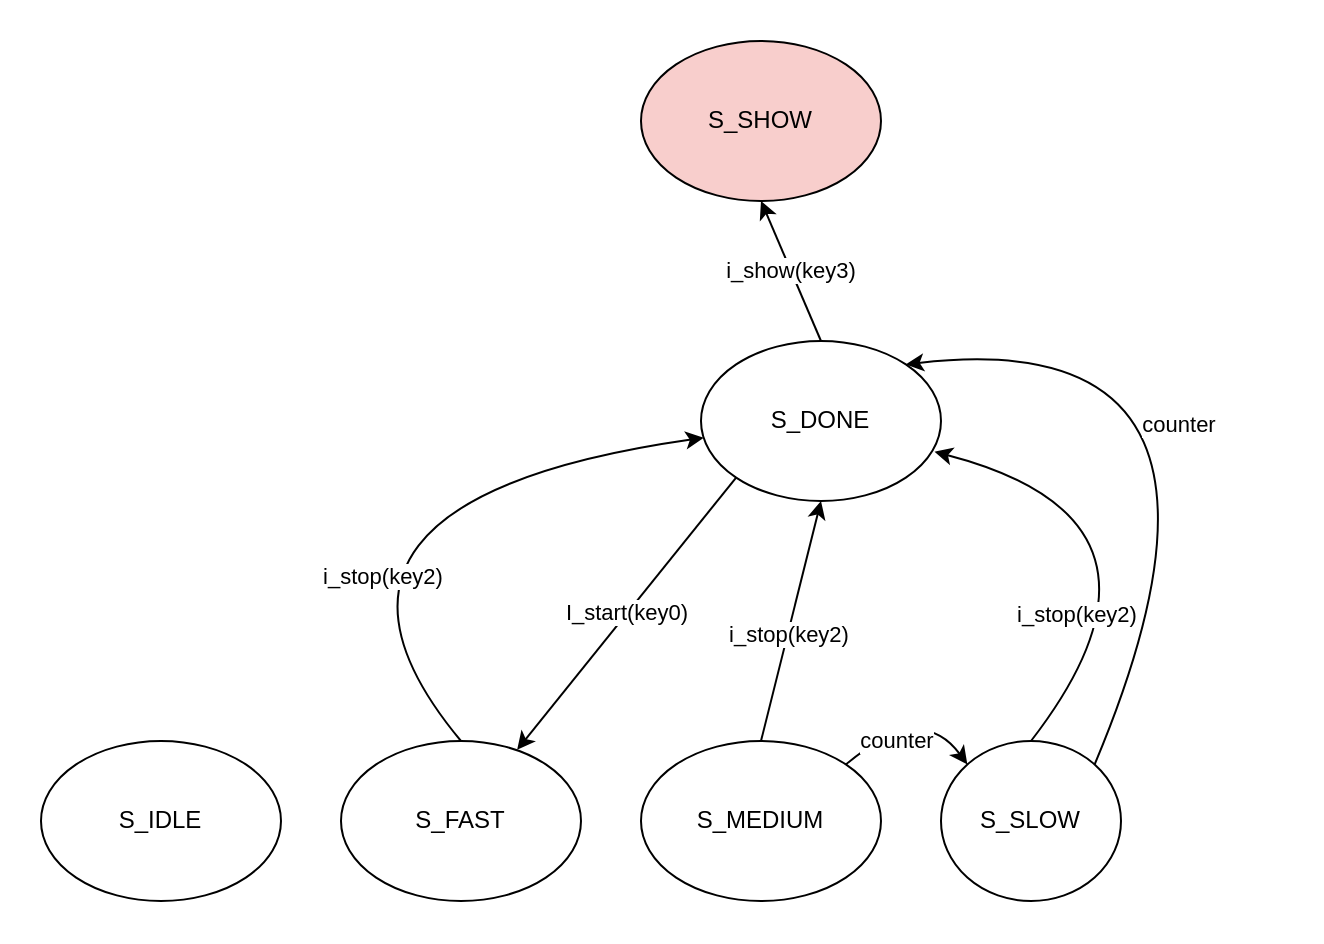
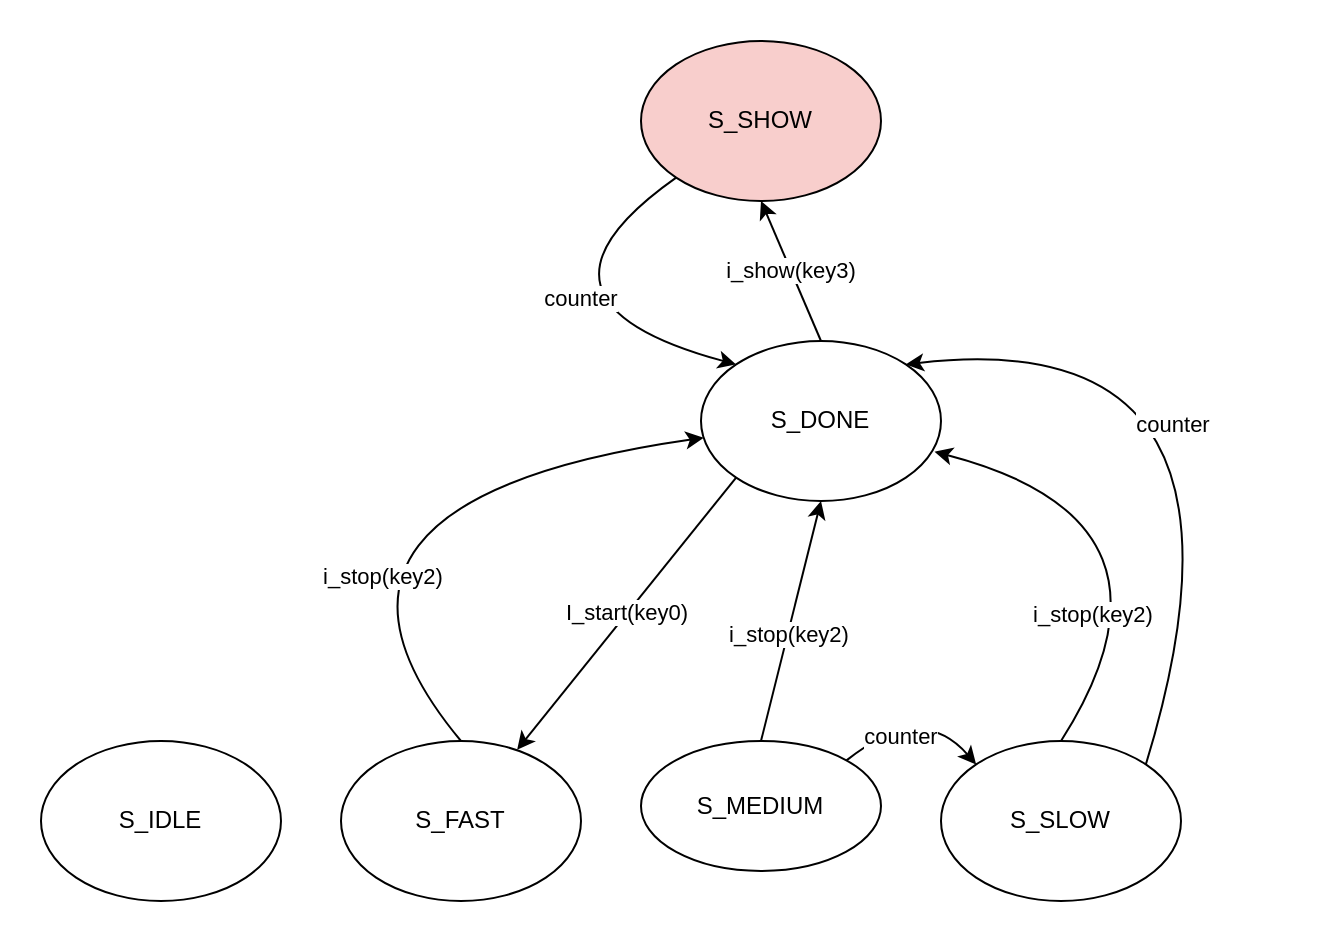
none -> (604, 292)
(761, 821) -> (761, 806)
(1031, 821) -> (1061, 821)
